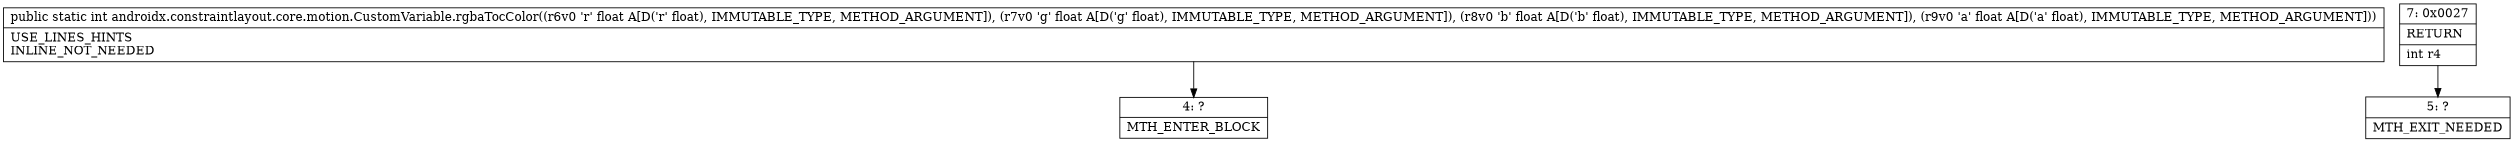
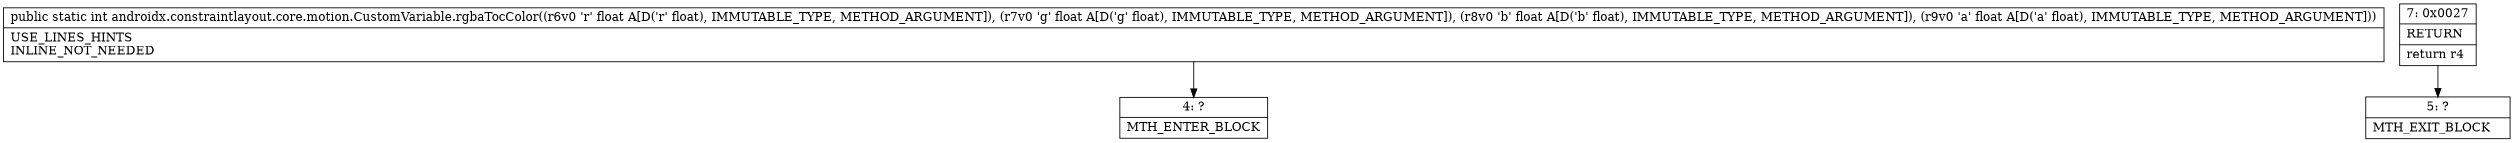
(2424, 55) -> (2436, 55)
(2438, 128) -> (2432, 128)
